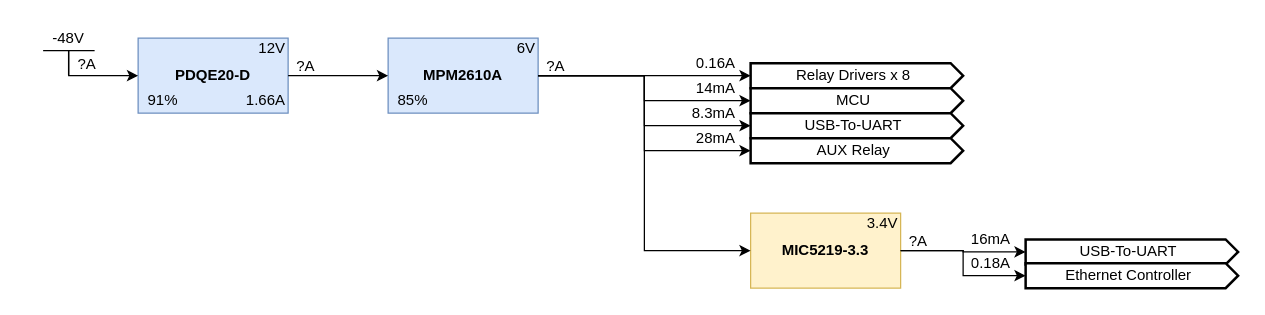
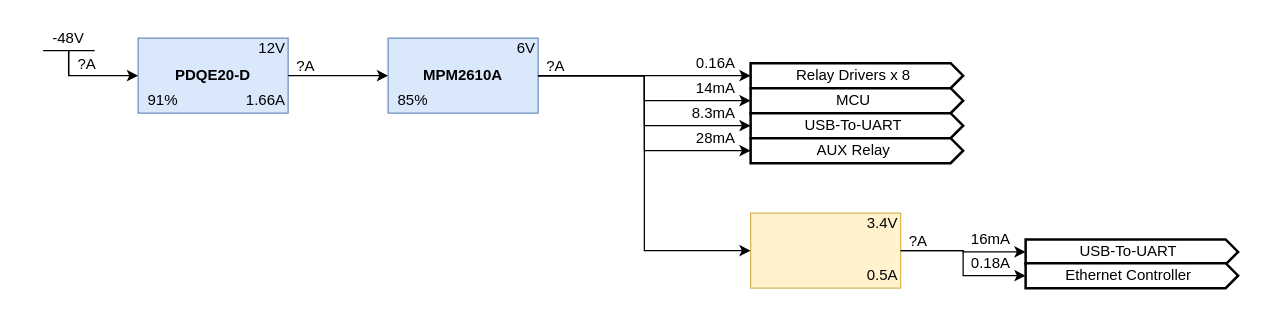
(826, 251) -> none
none -> (879, 276)
